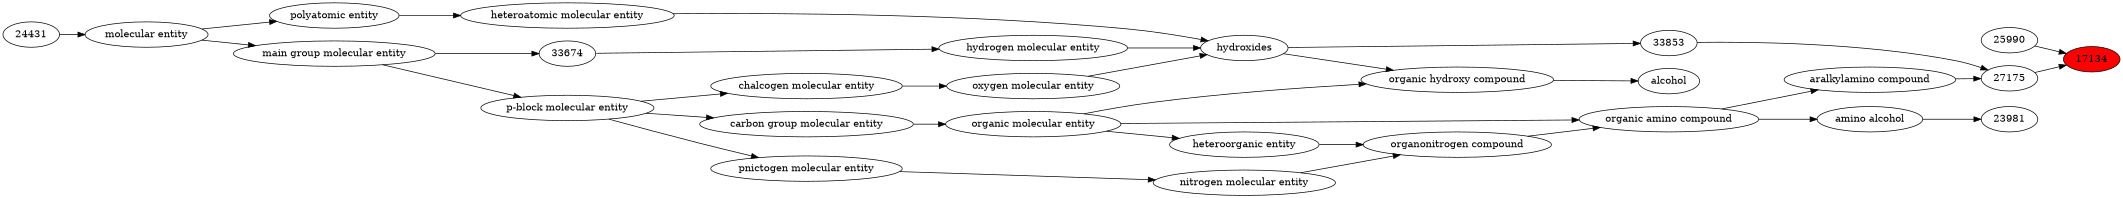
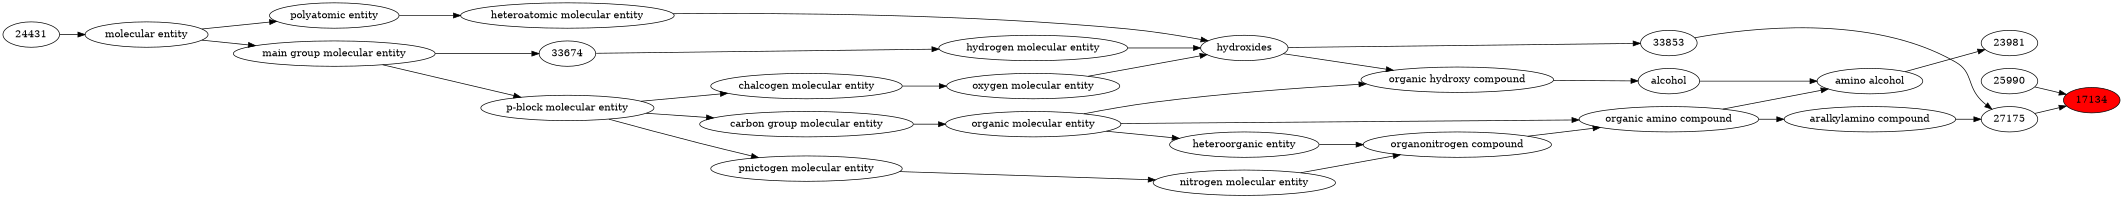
none -> (1755, 81)
